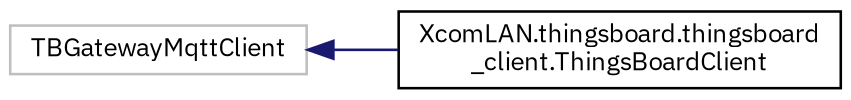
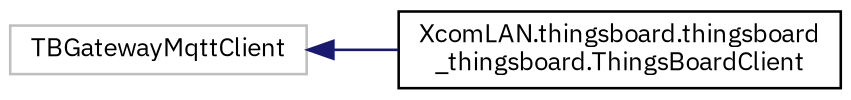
(620, 50) -> (620, 50)
